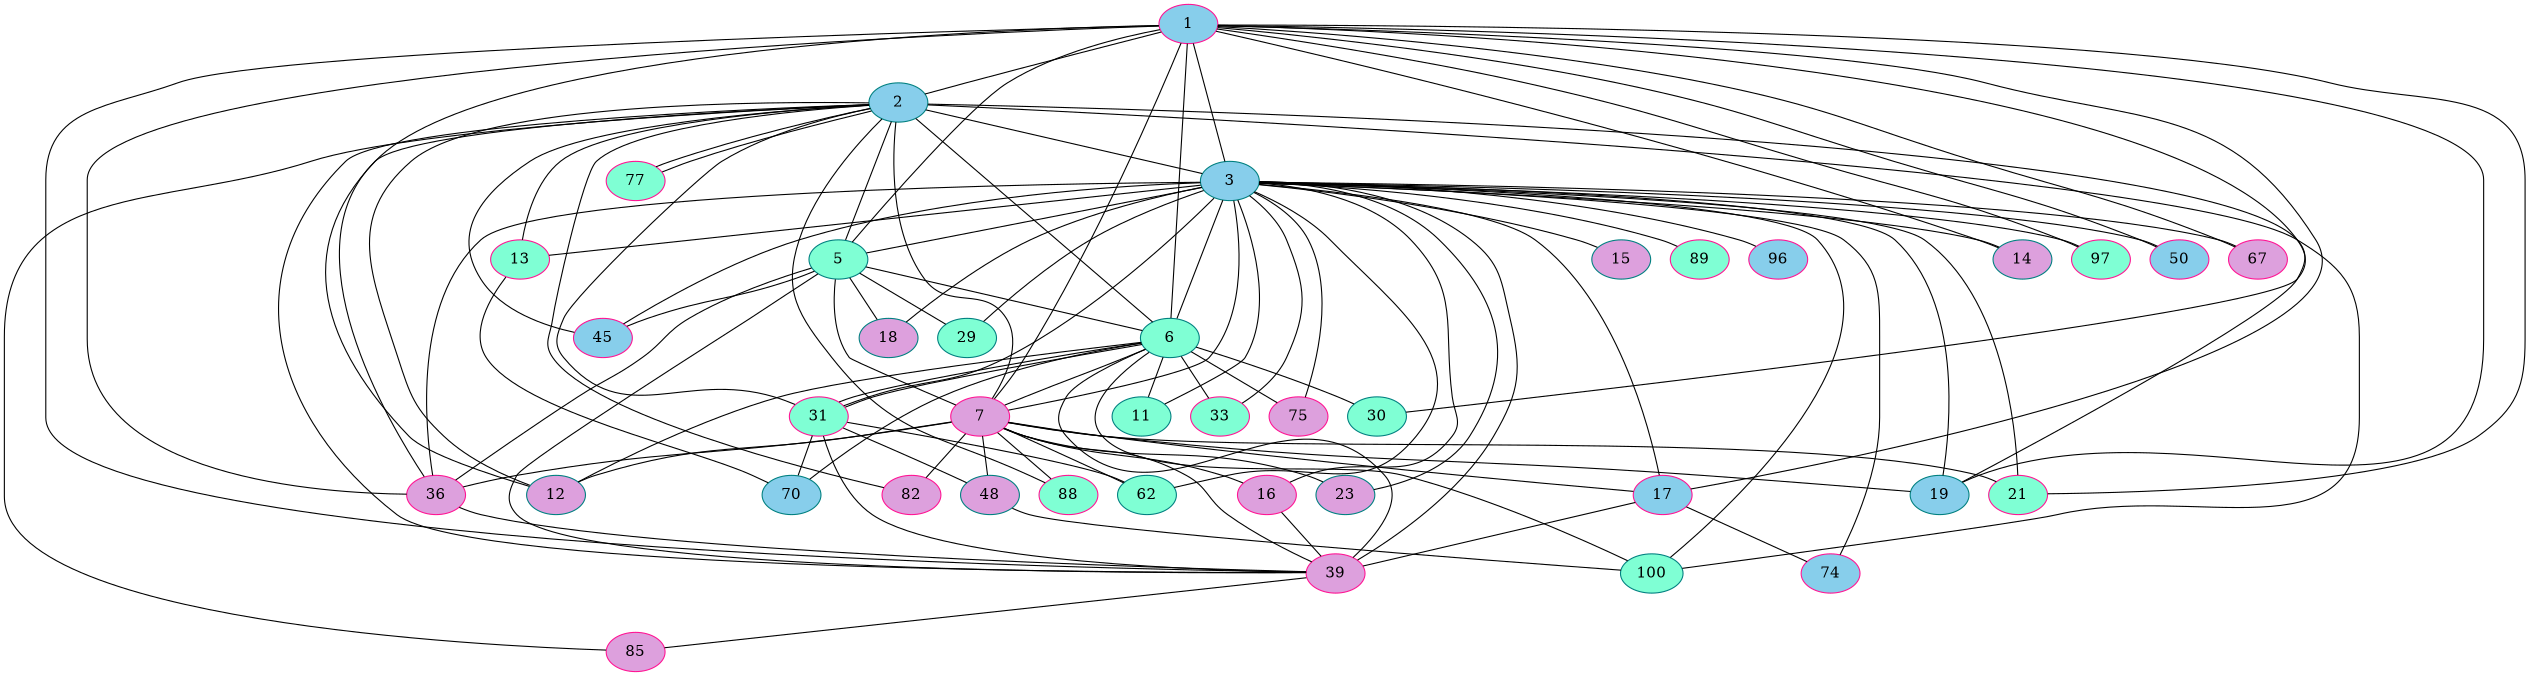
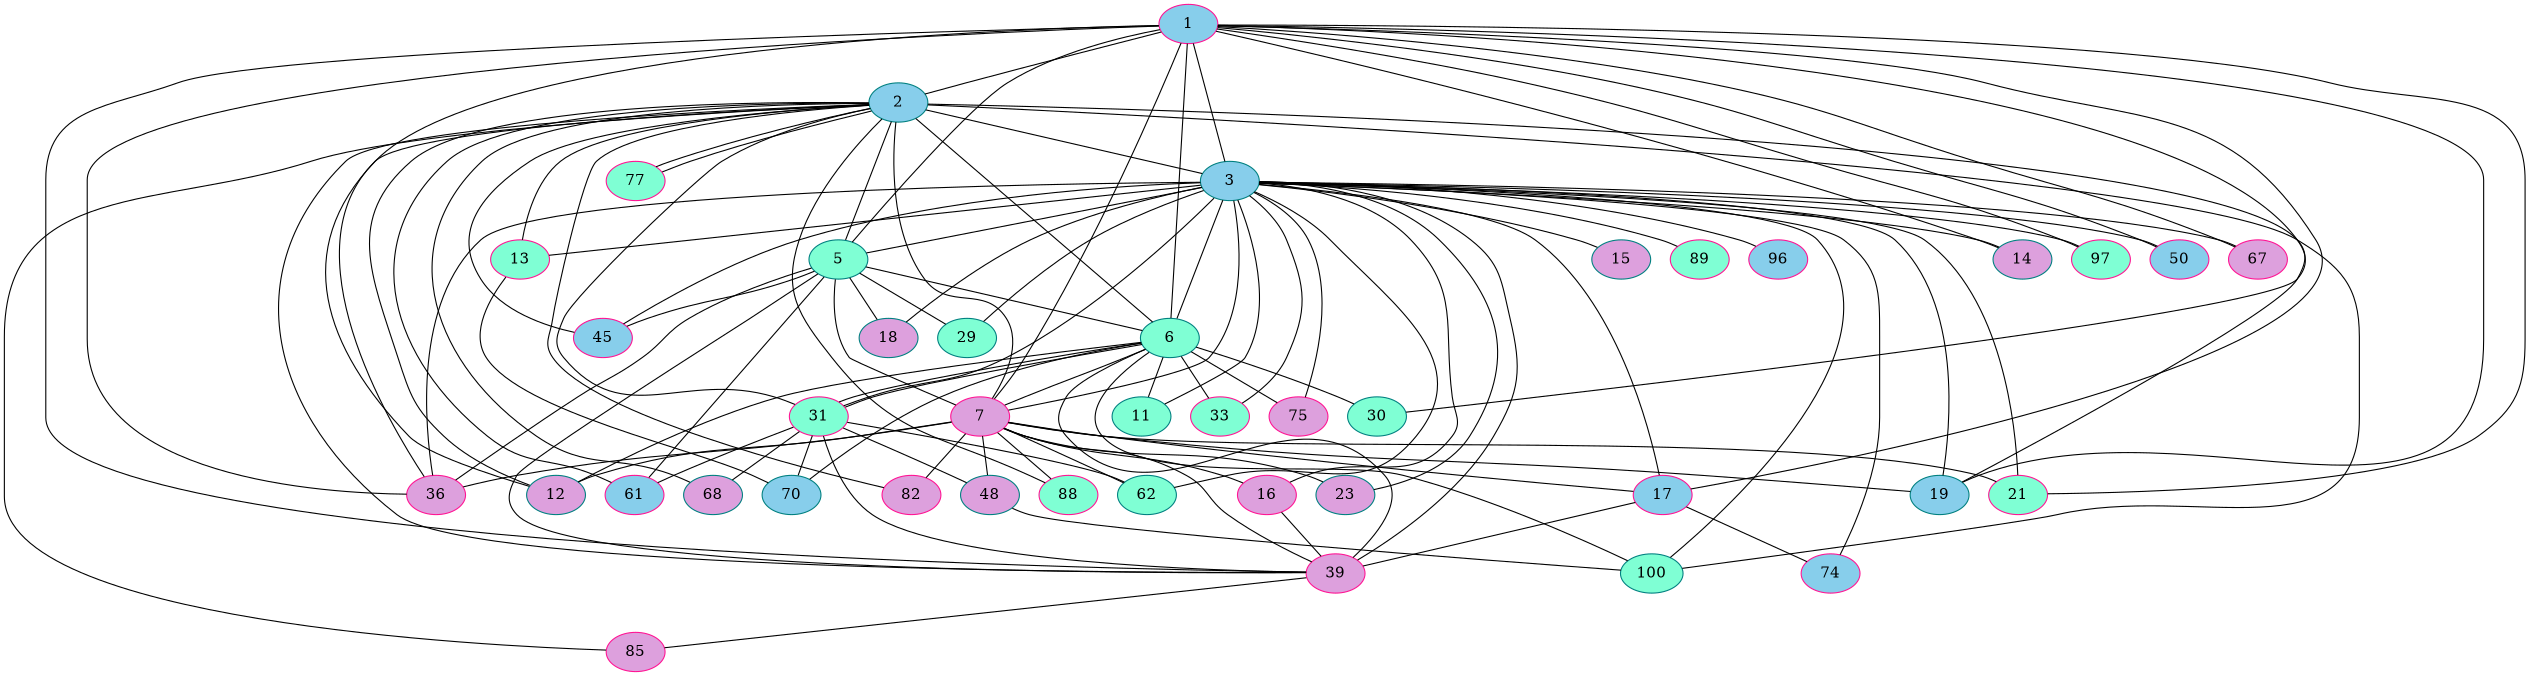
none -> (635, 495)
none -> (713, 495)
(711, 543) -> none
